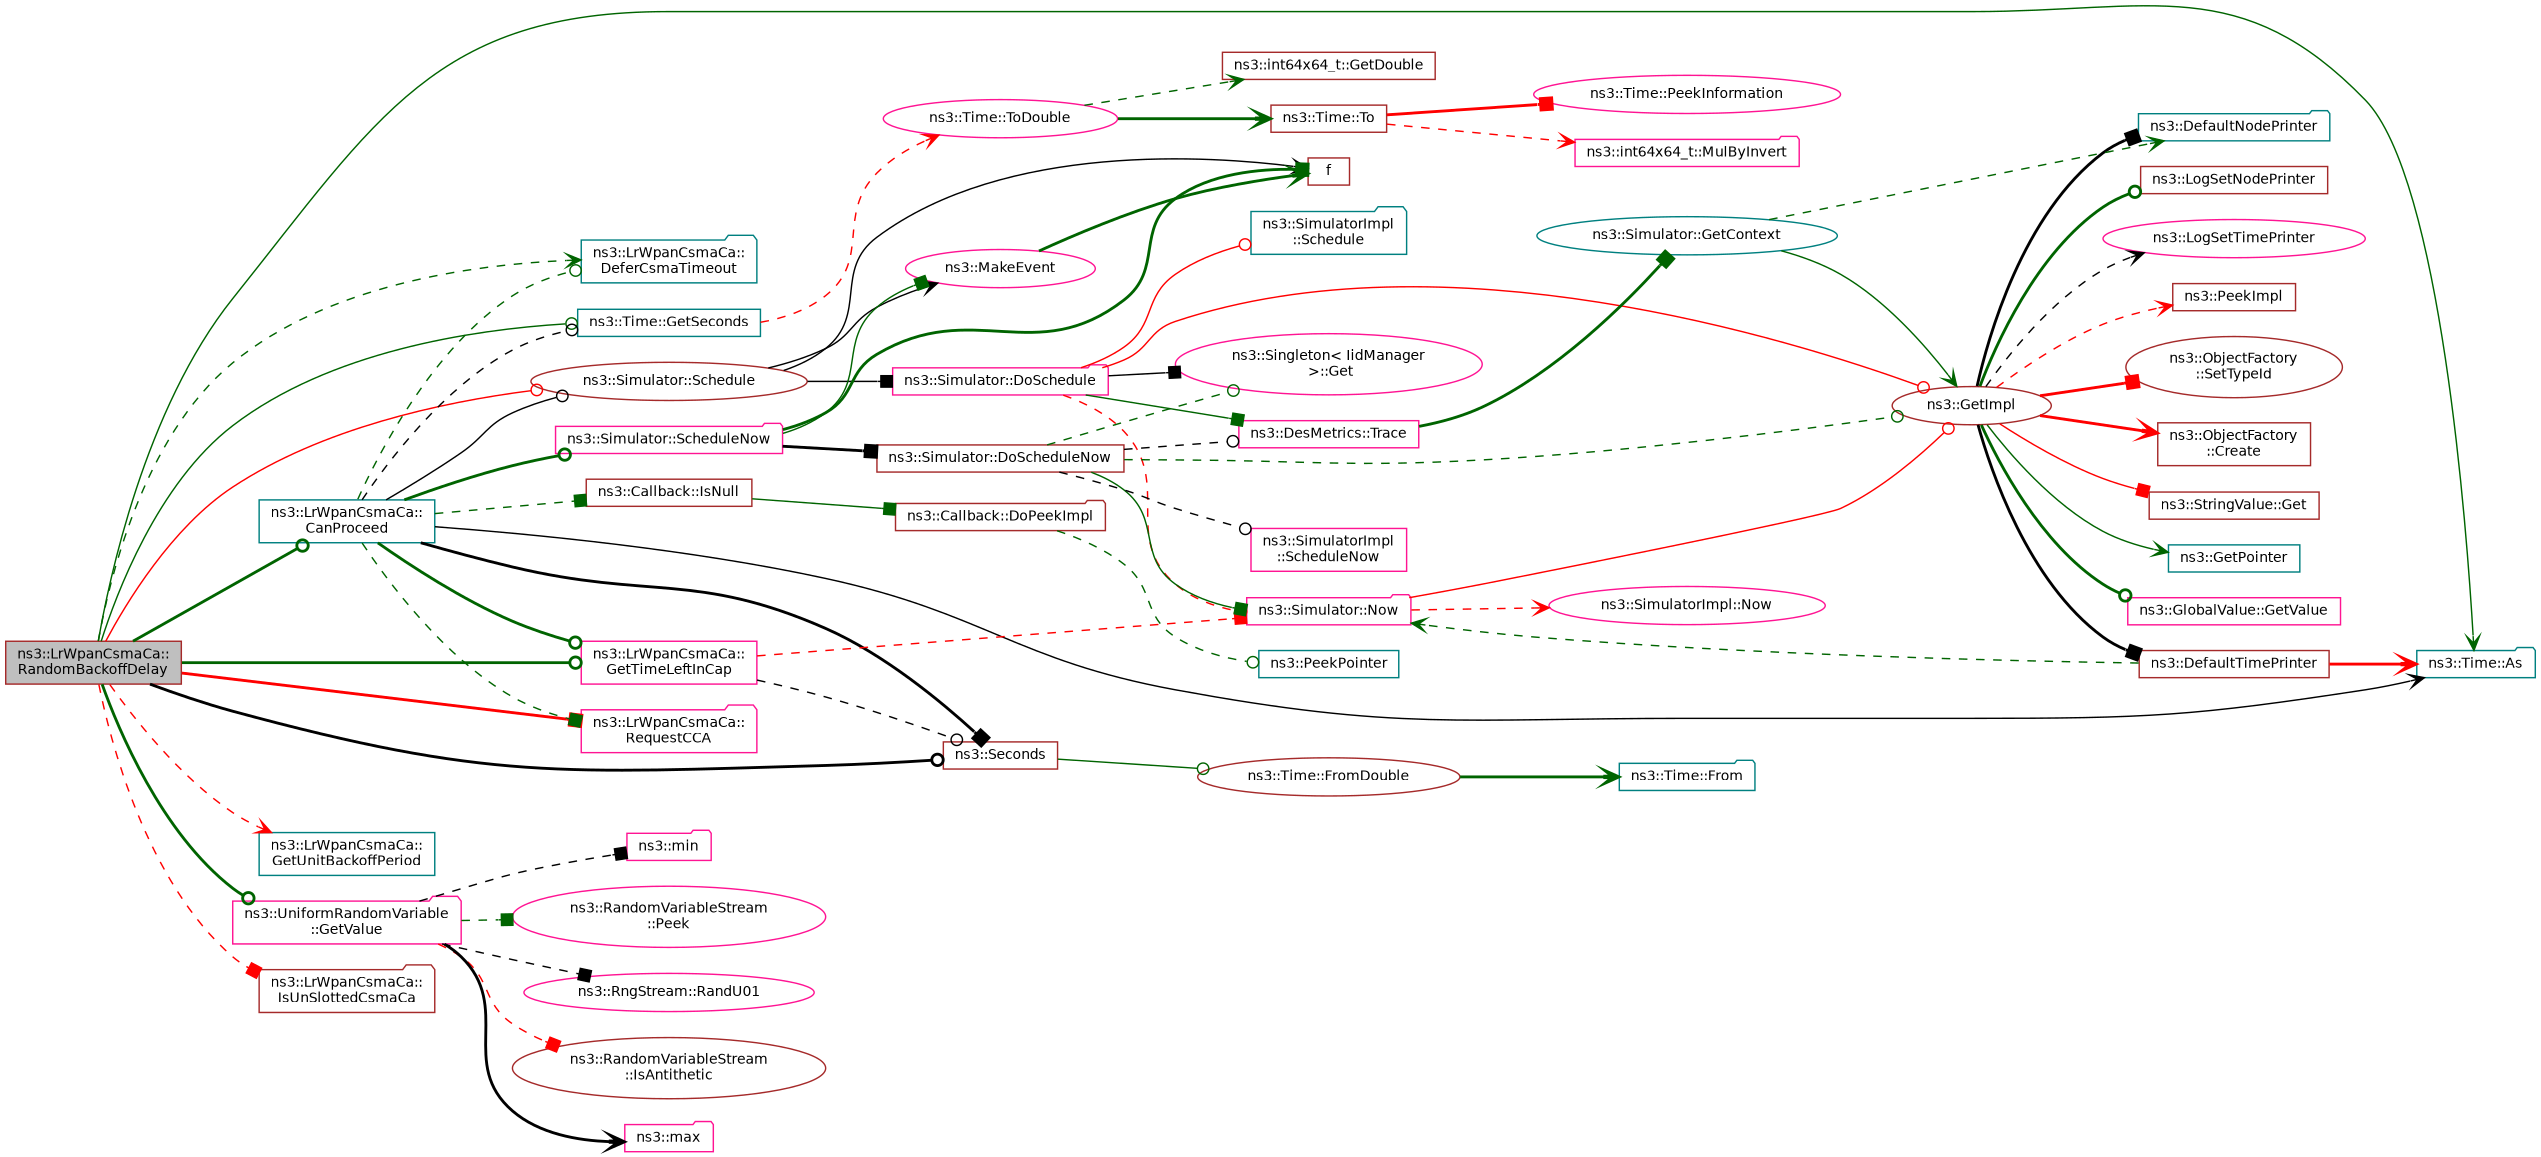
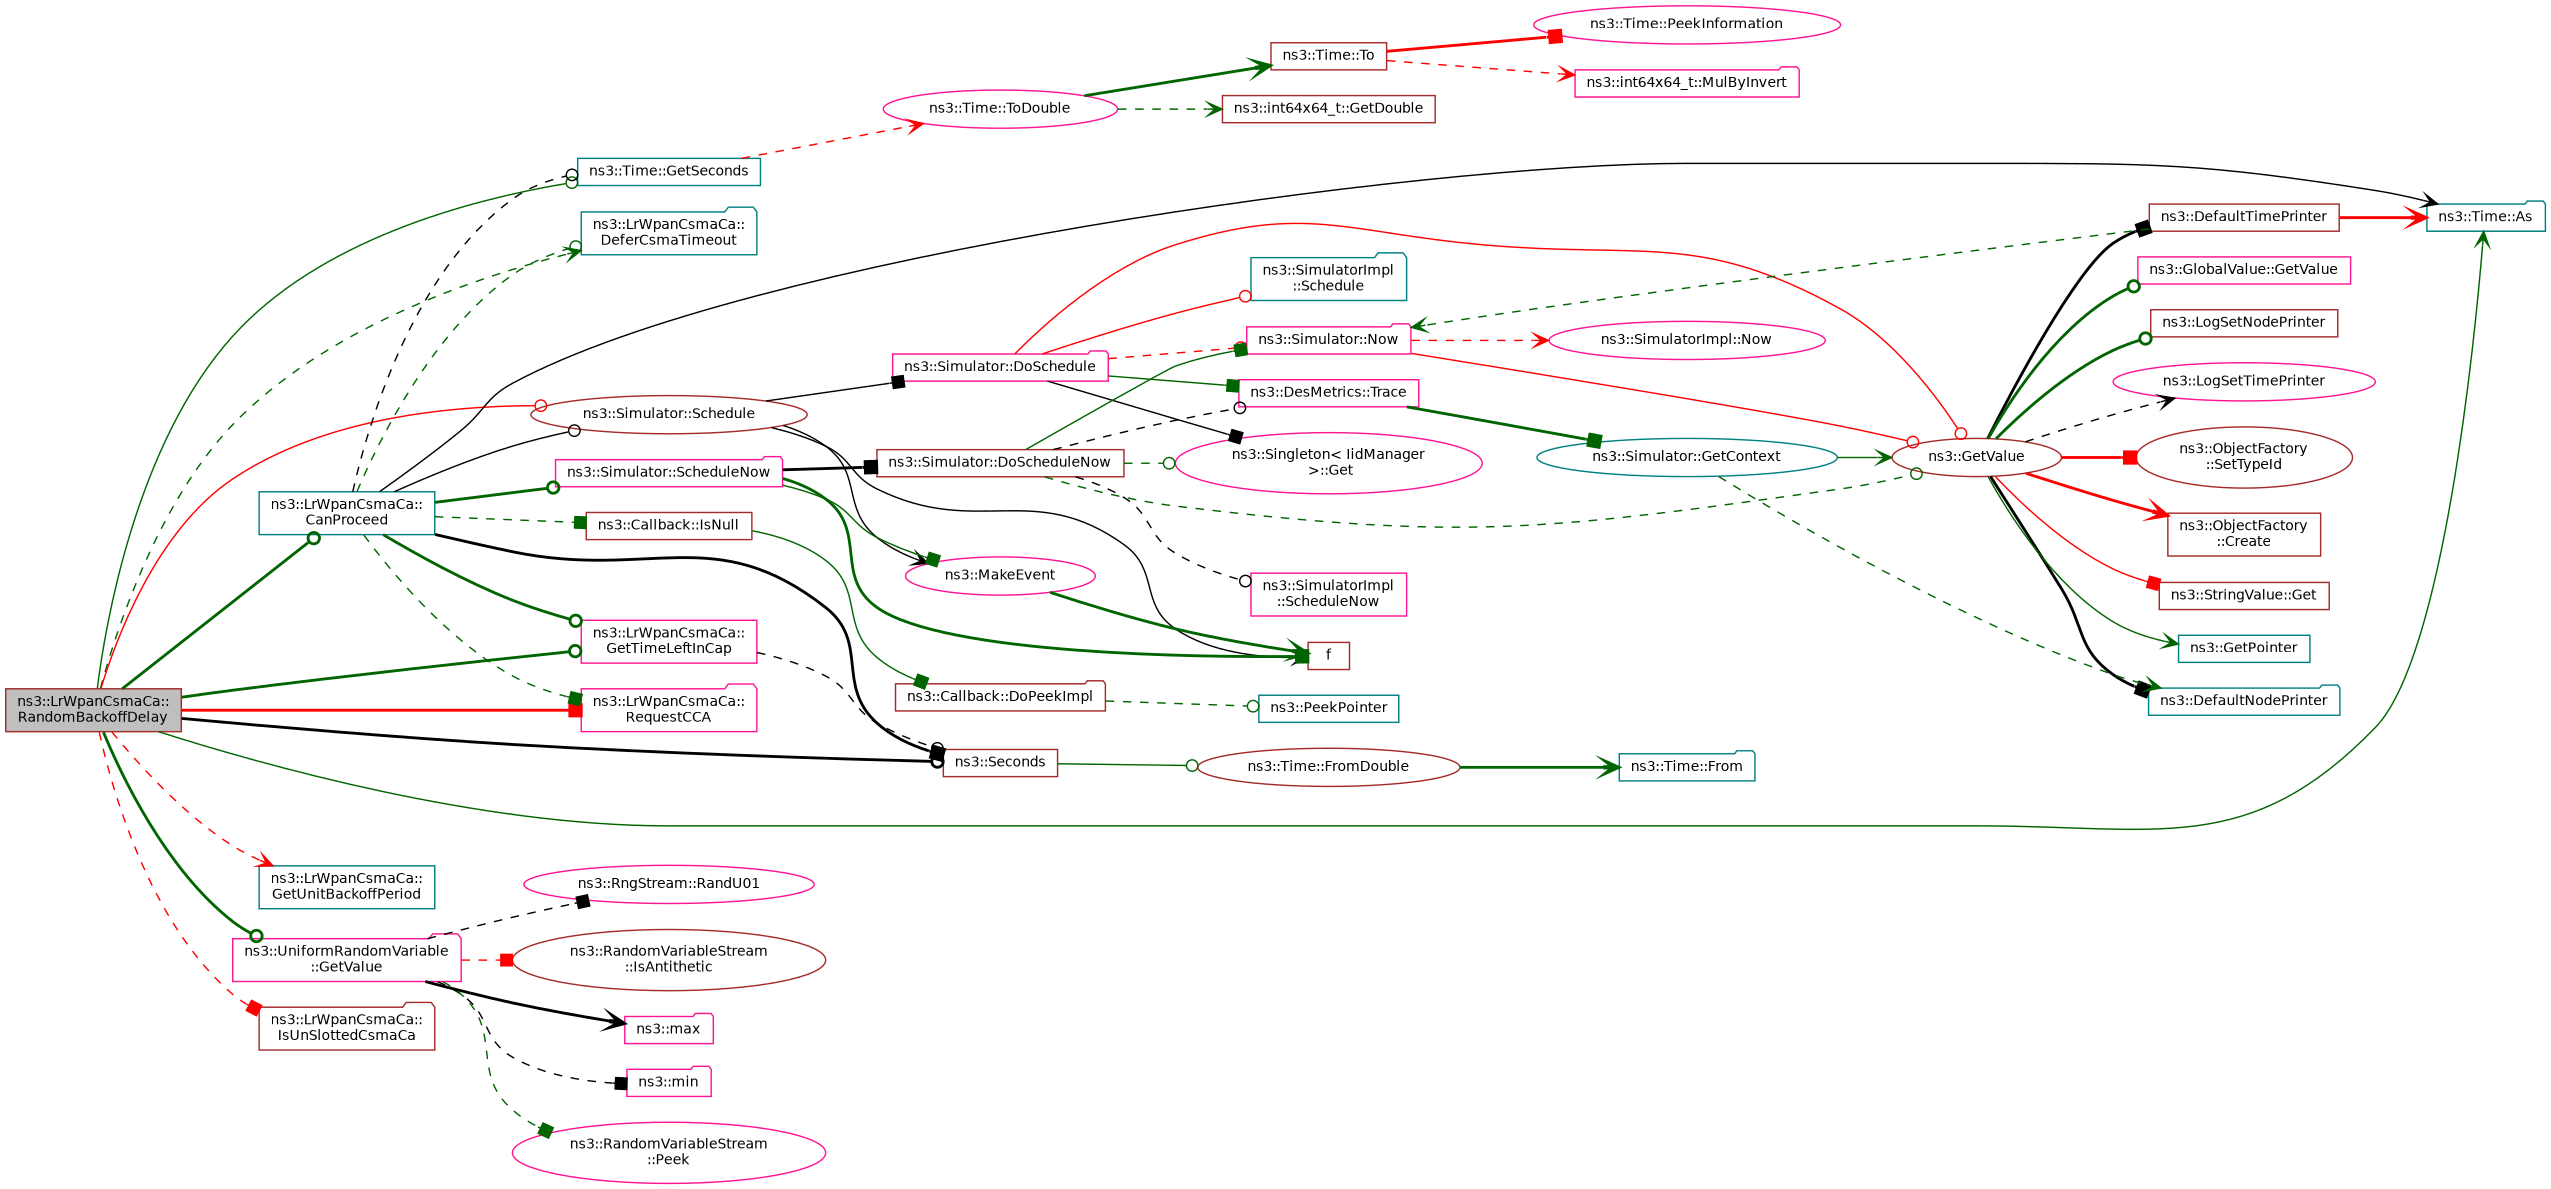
(2234, 297) -> none
(1972, 406) -> (1977, 458)
(983, 638) -> none
